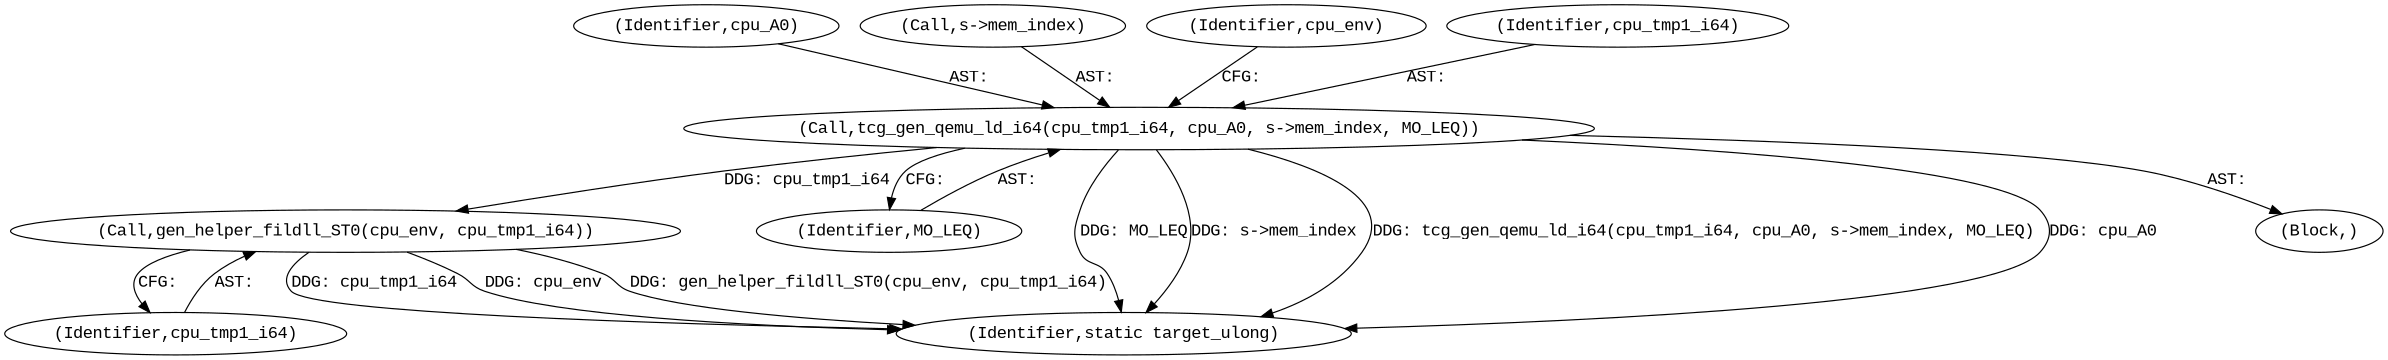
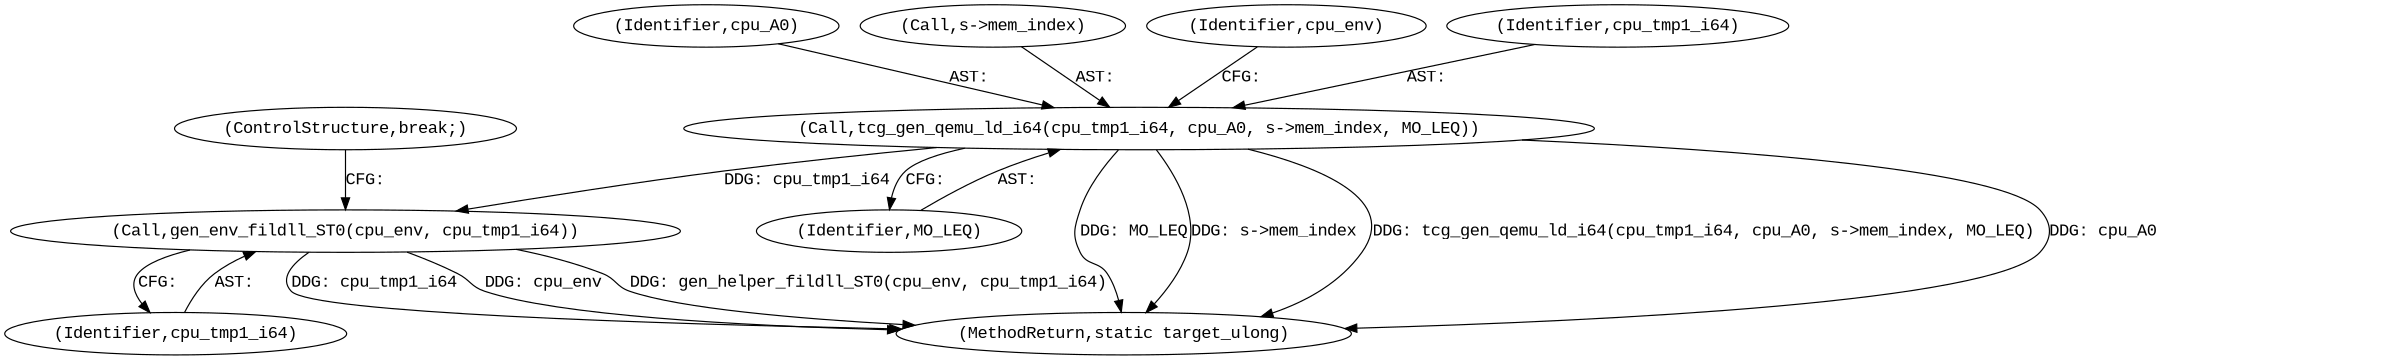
none -> (345, 129)
(345, 231) -> (345, 231)
(2319, 231) -> none
(1124, 334) -> (1124, 334)
